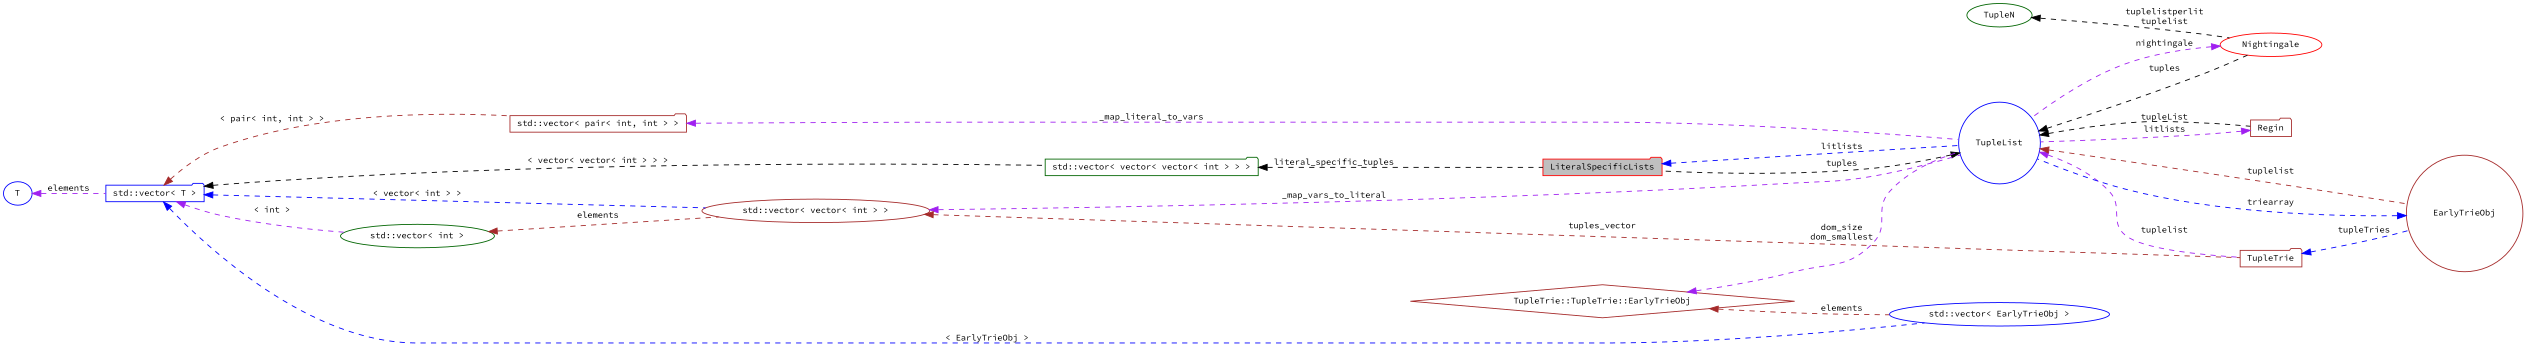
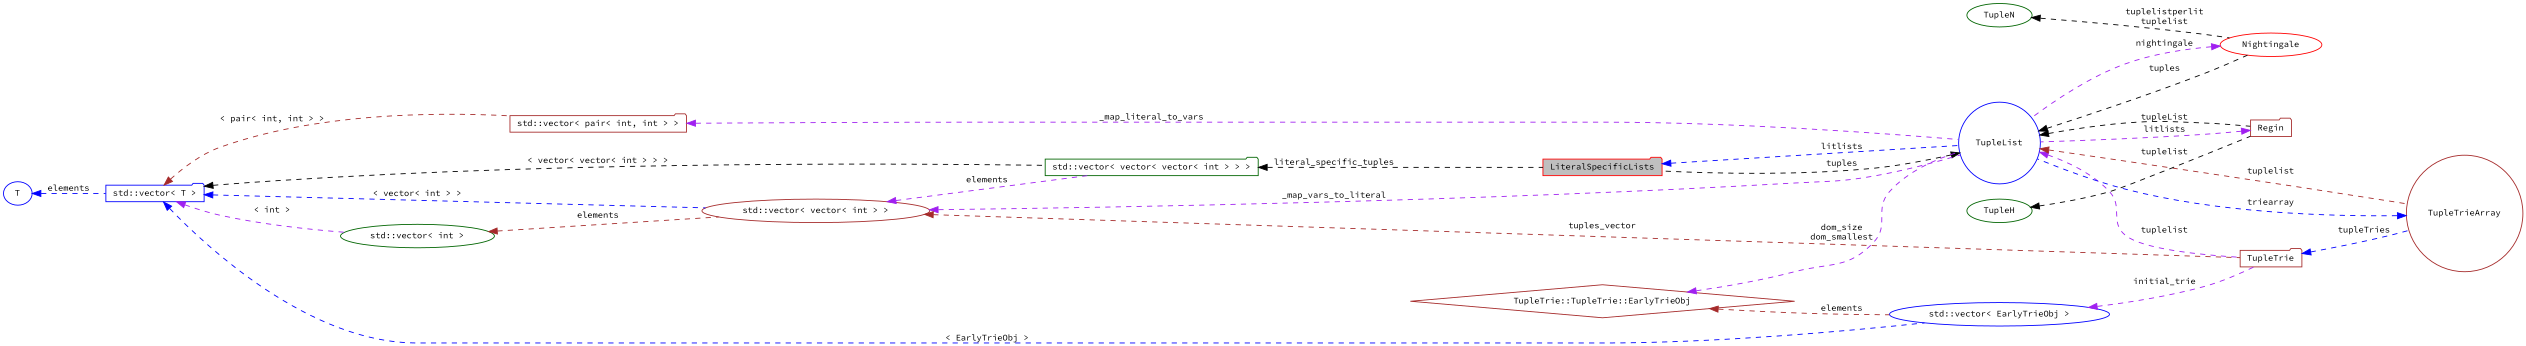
none -> (992, 188)
(73, 193) -> (73, 193)
none -> (1999, 211)
(2465, 213) -> (2465, 213)
none -> (2177, 293)
